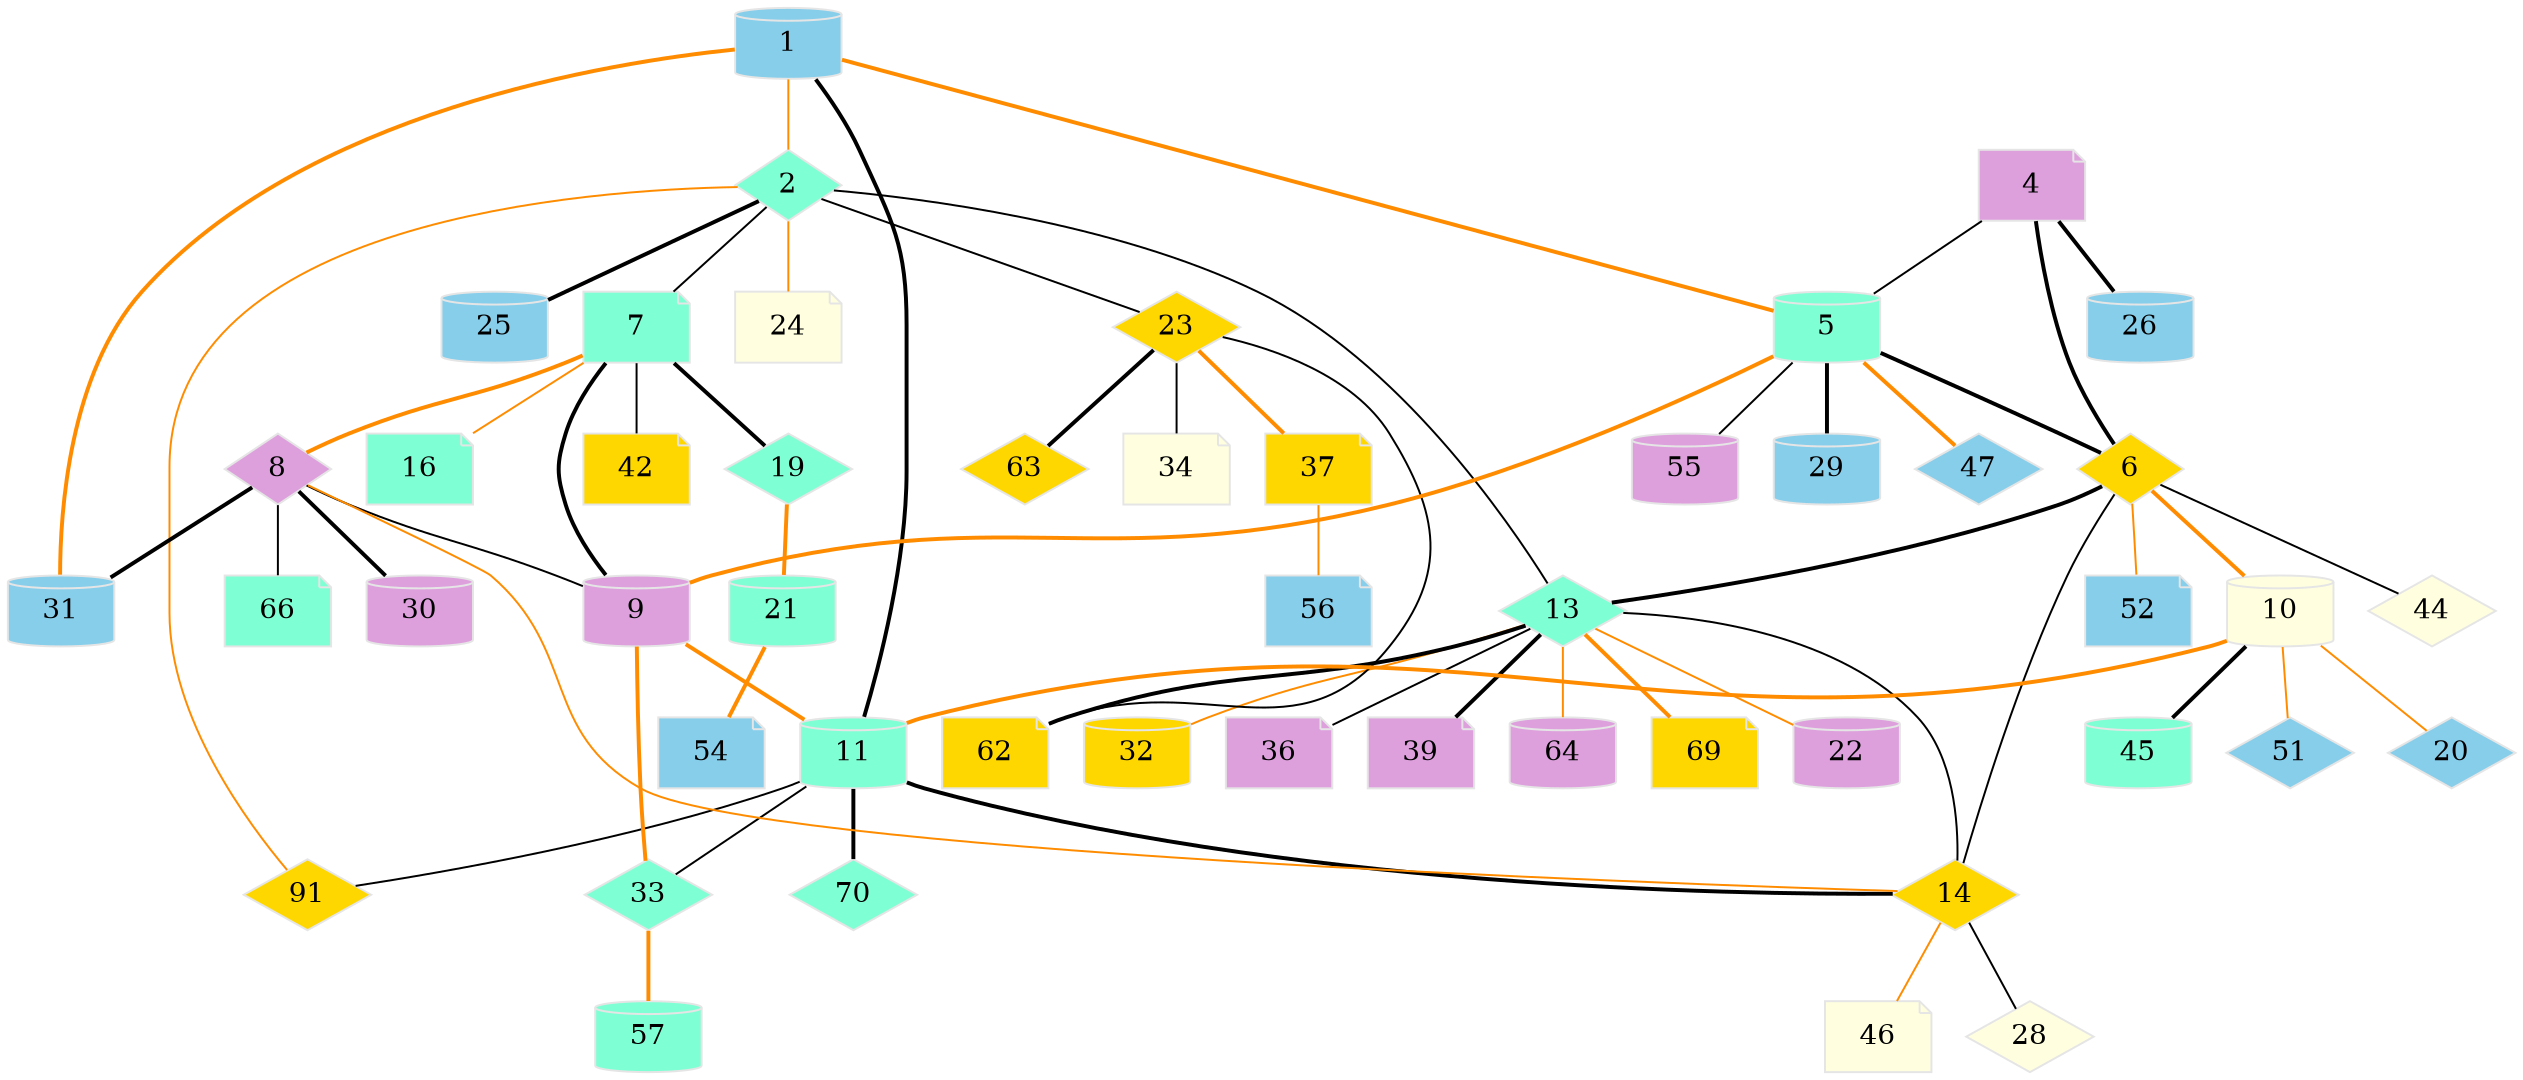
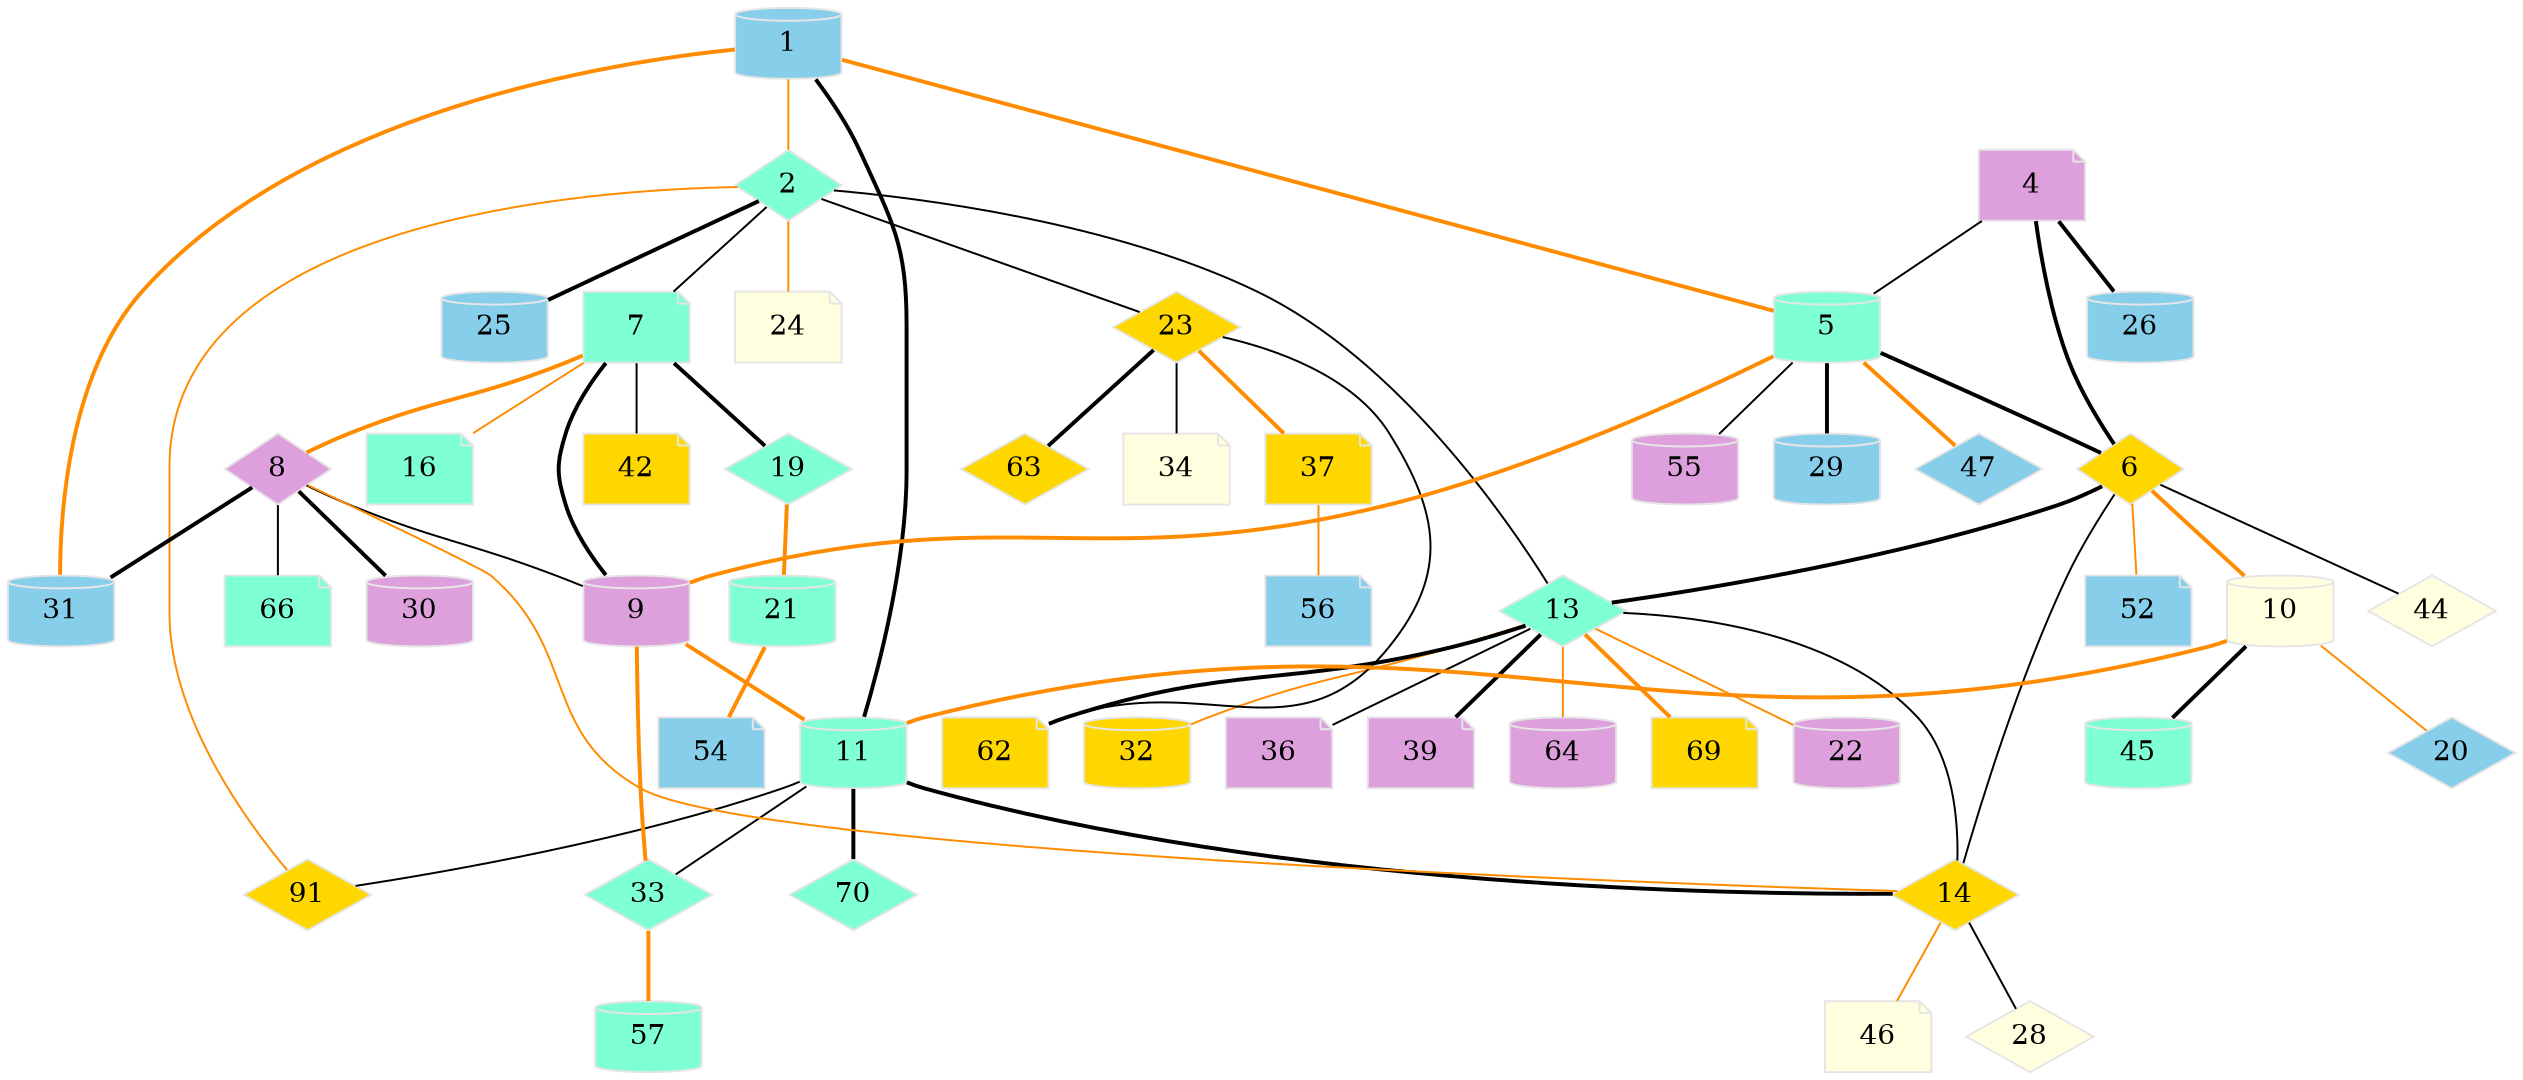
(2290, 753) -> none
